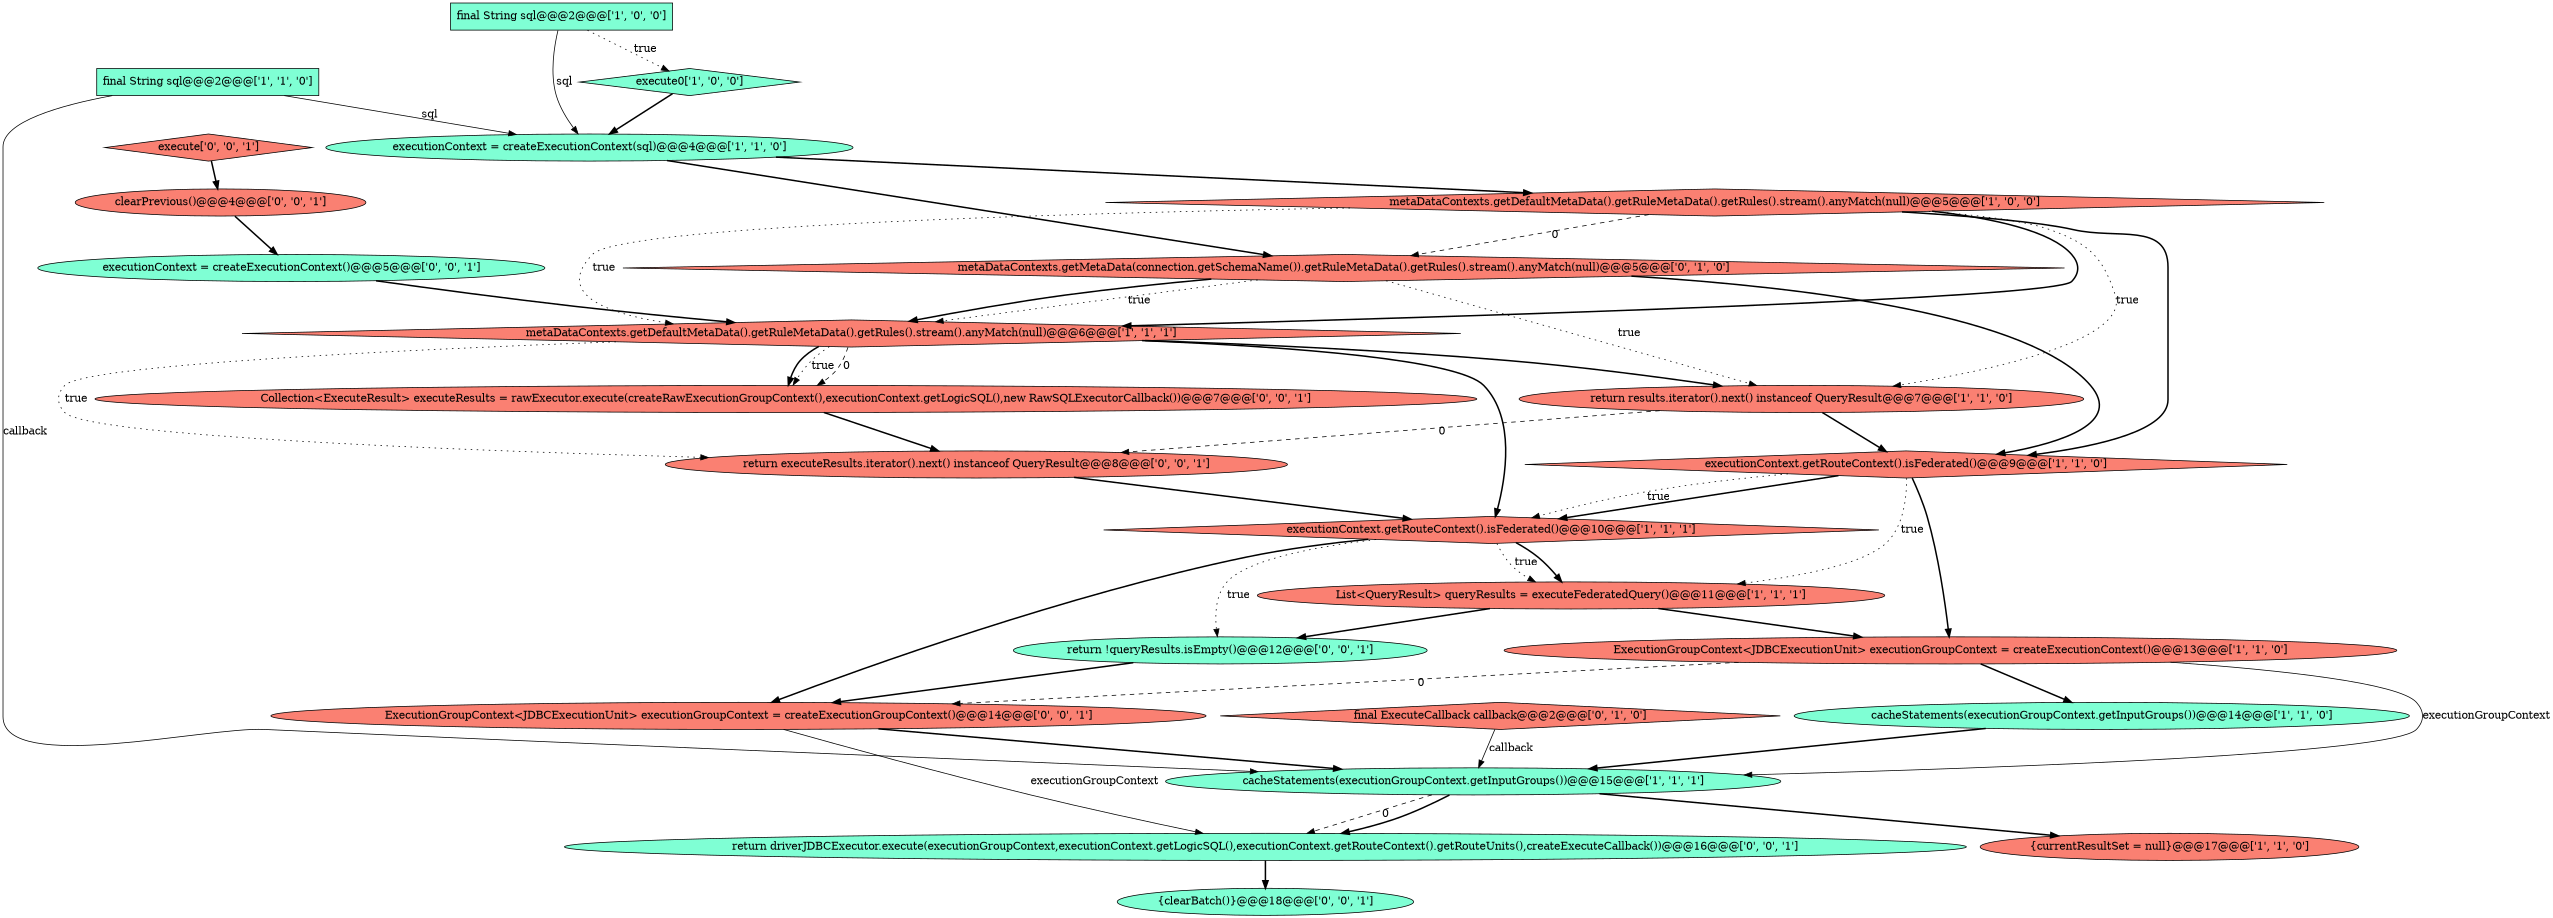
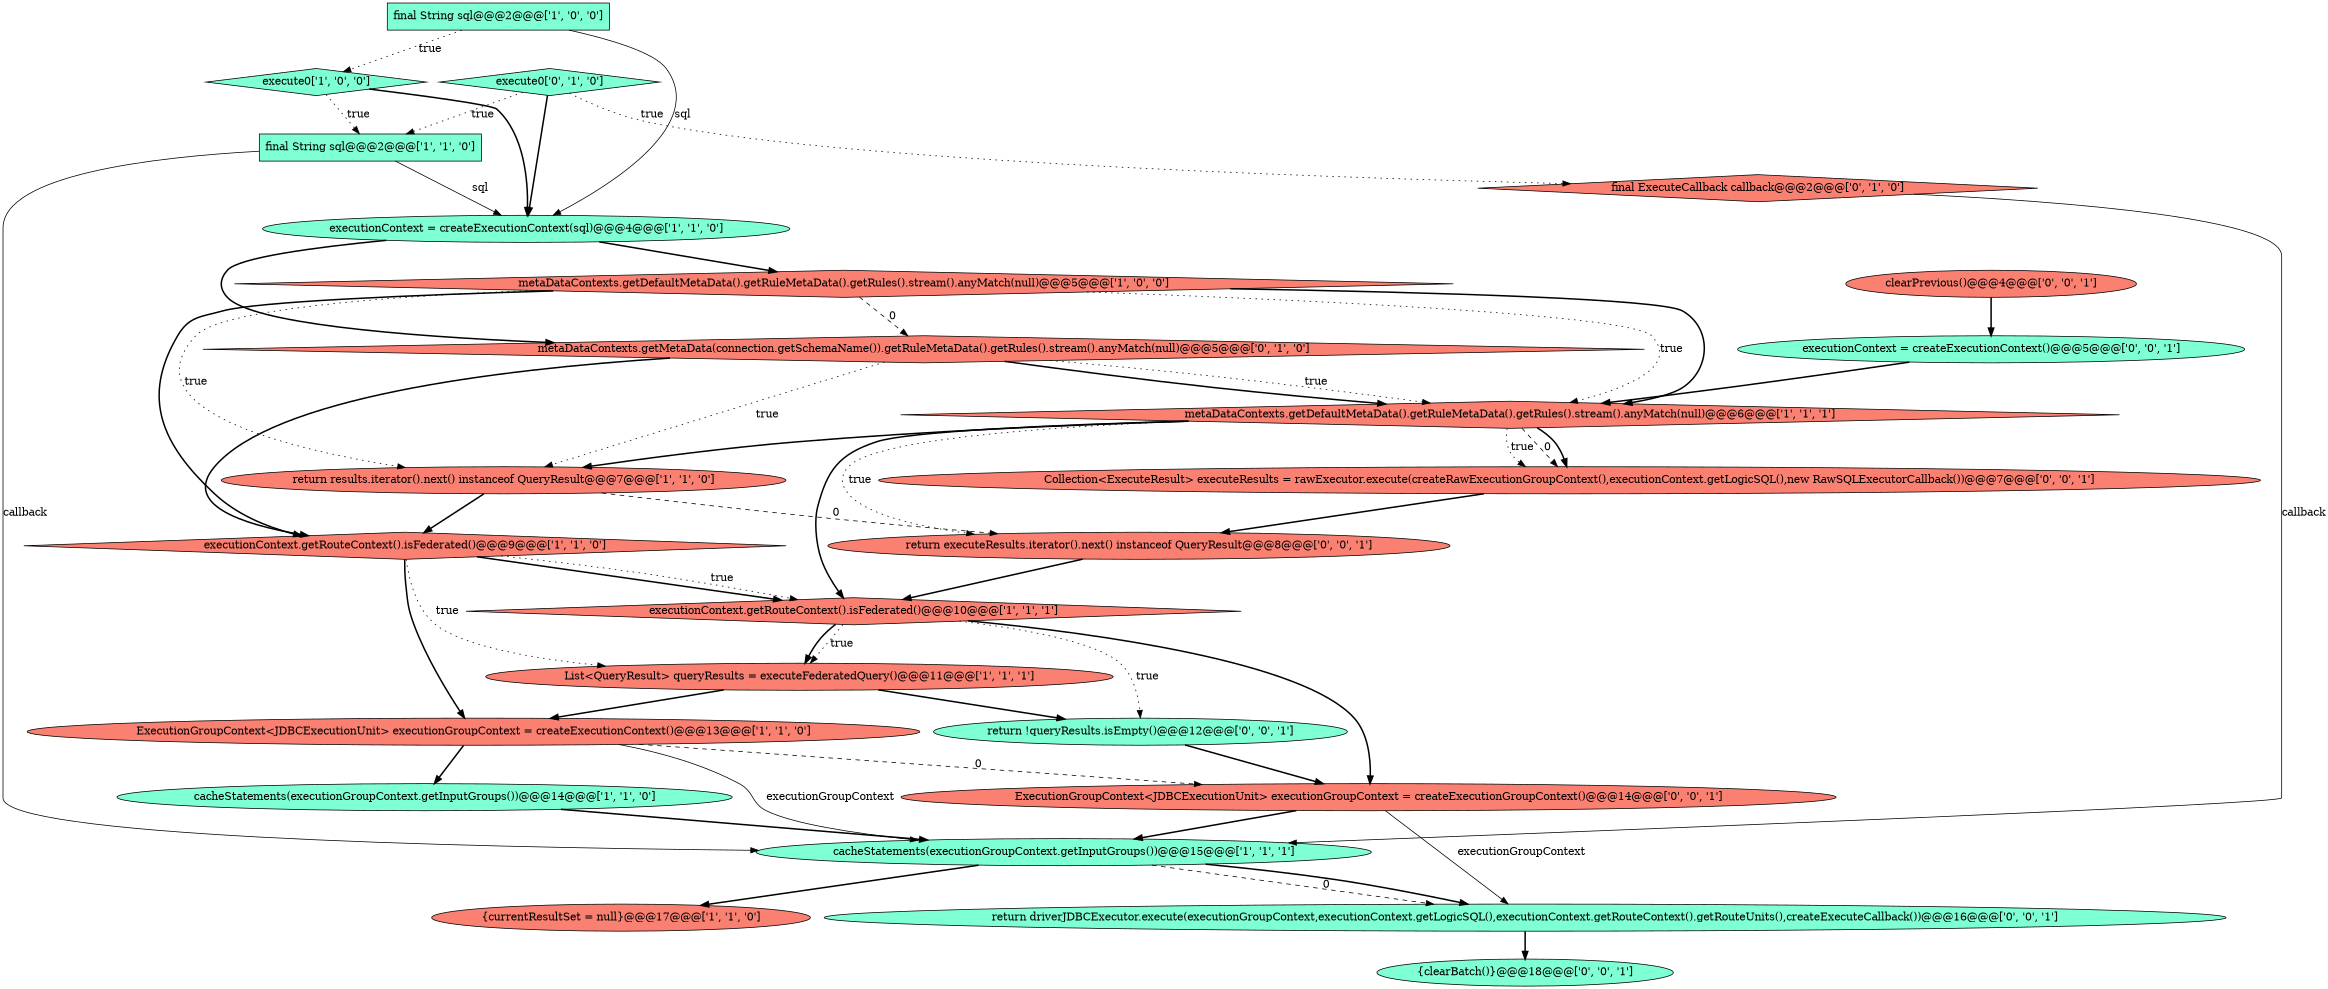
none -> (550, 82)
none -> (340, 111)
(209, 148) -> none
